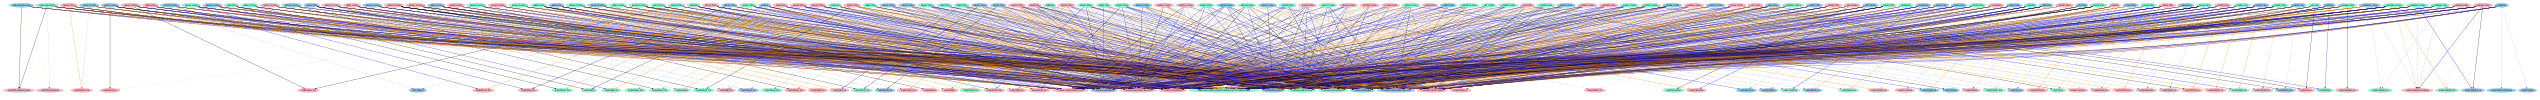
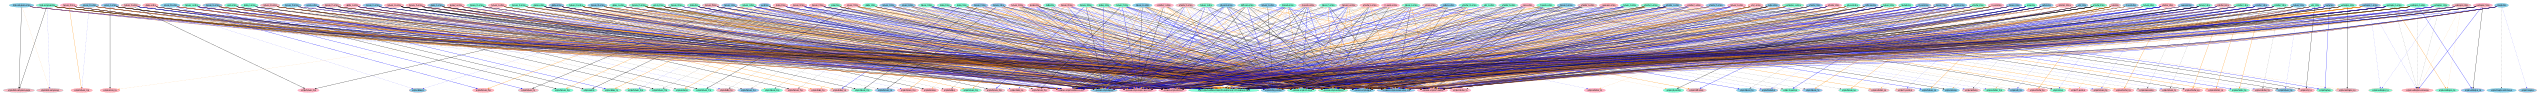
(1852, 5) -> (1852, 5)
(1315, 47) -> none
(1842, 57) -> (1842, 57)
